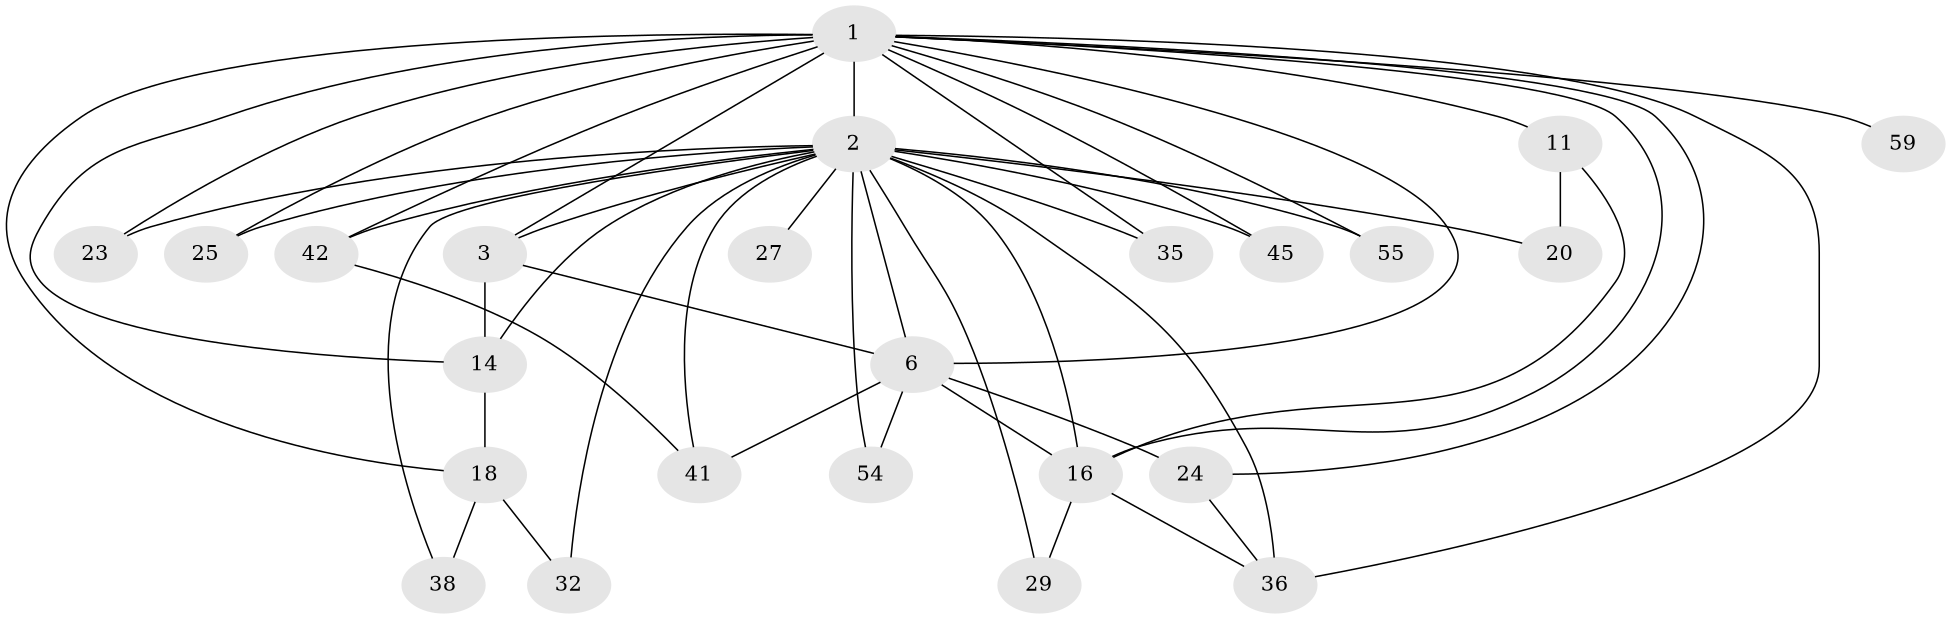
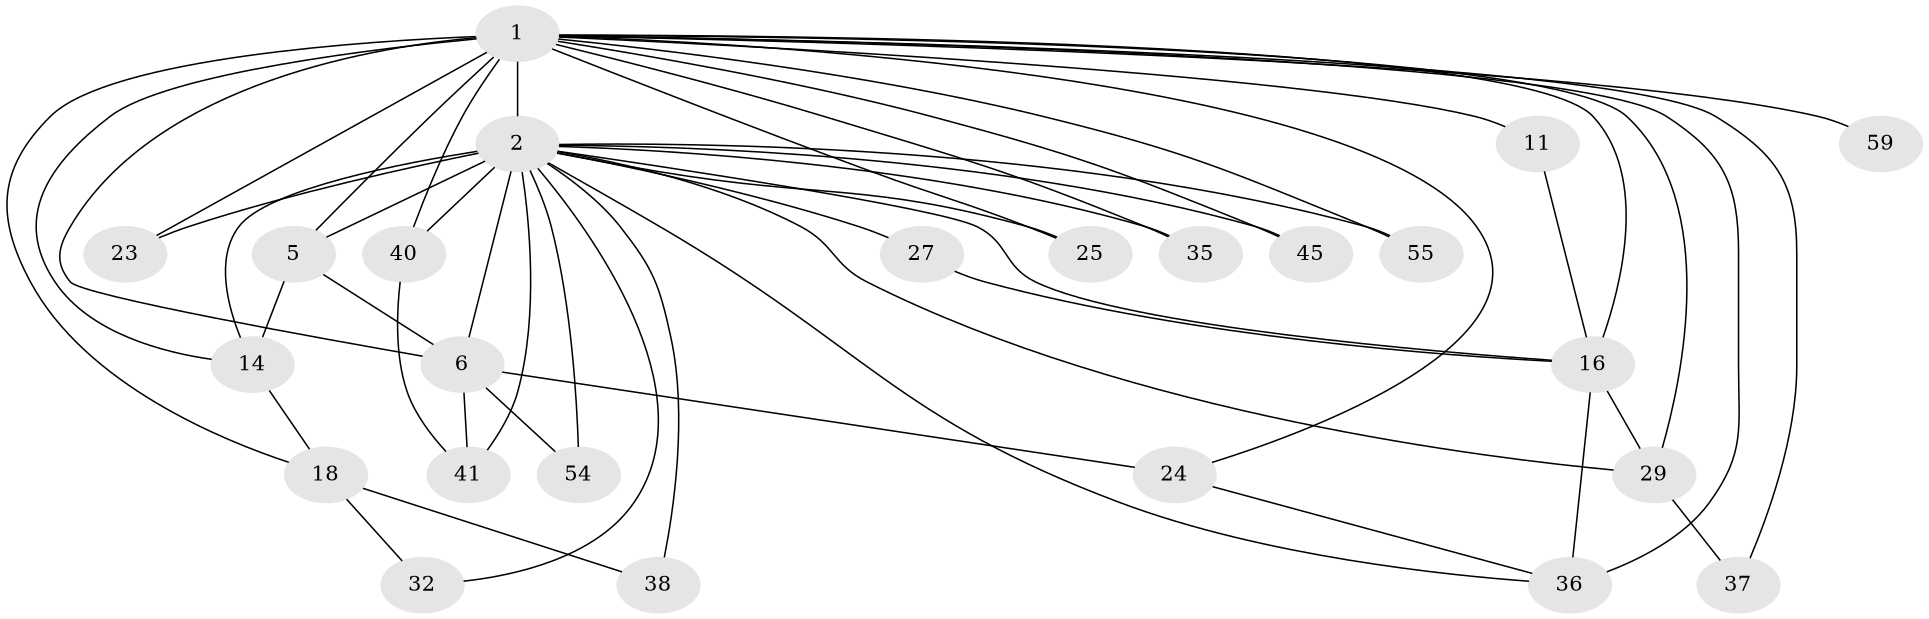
none -> (1620, 114)
(316, 254) -> (404, 254)
(485, 254) -> (294, 254)
(1560, 254) -> none
(983, 411) -> (1250, 333)
none -> (1739, 585)
